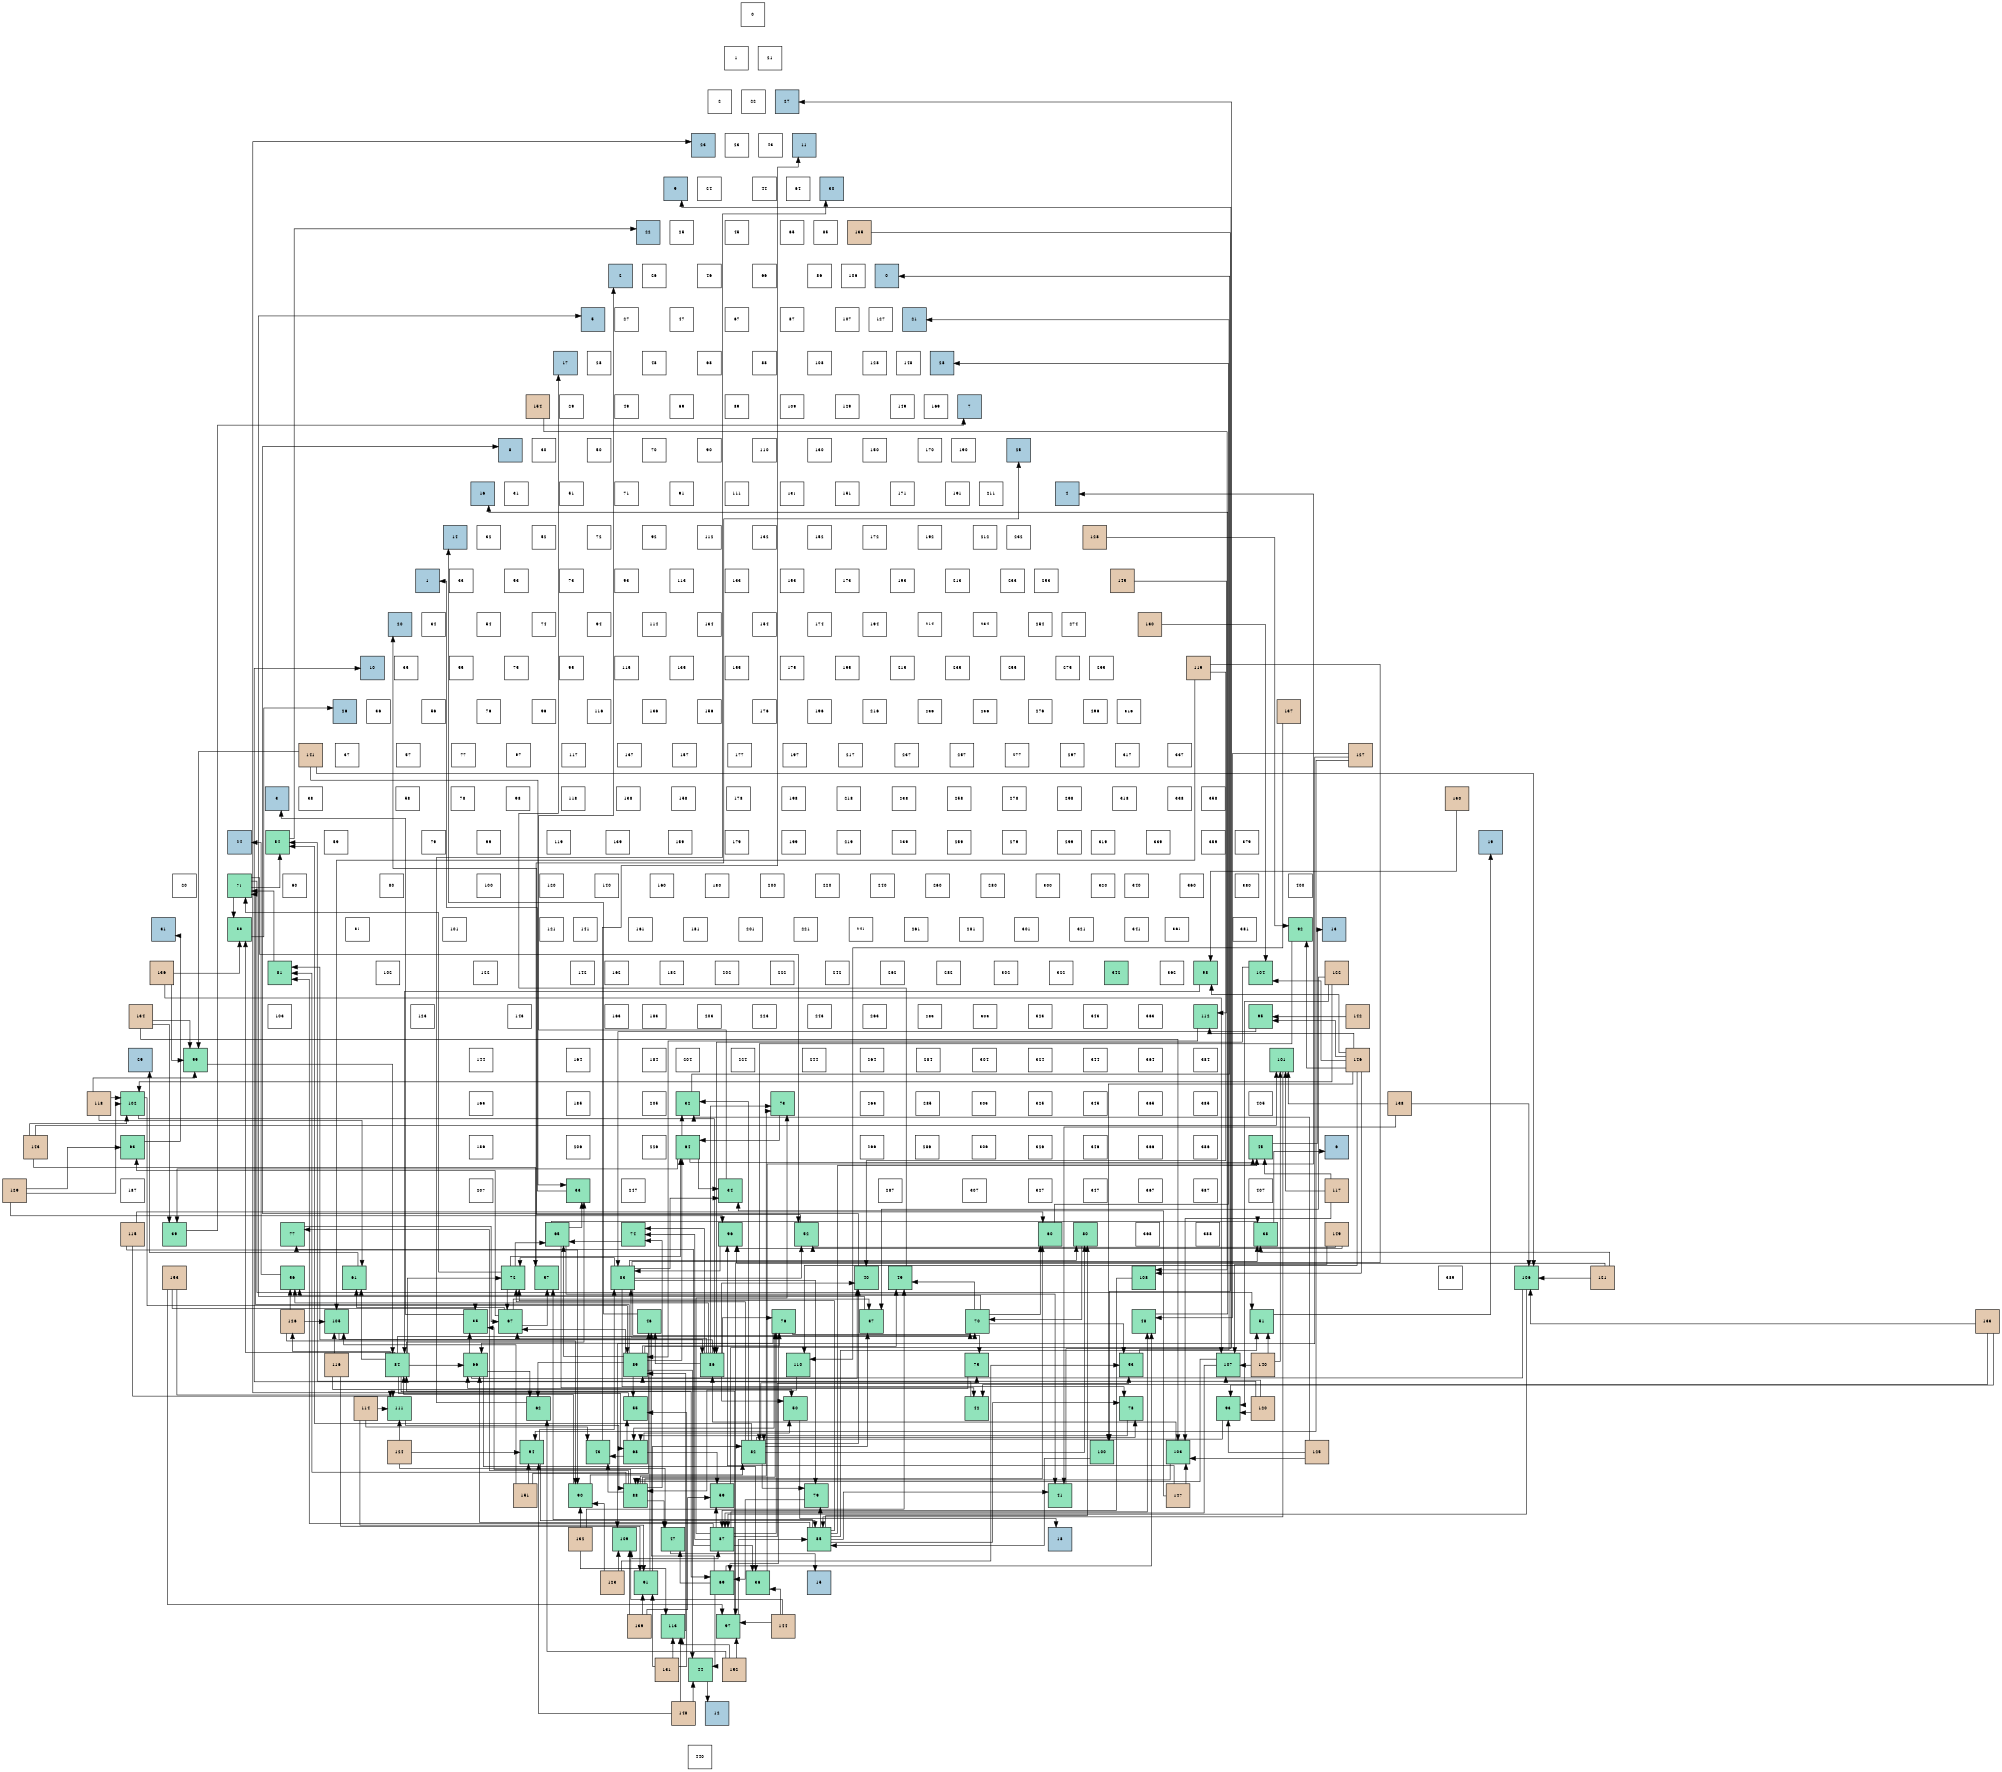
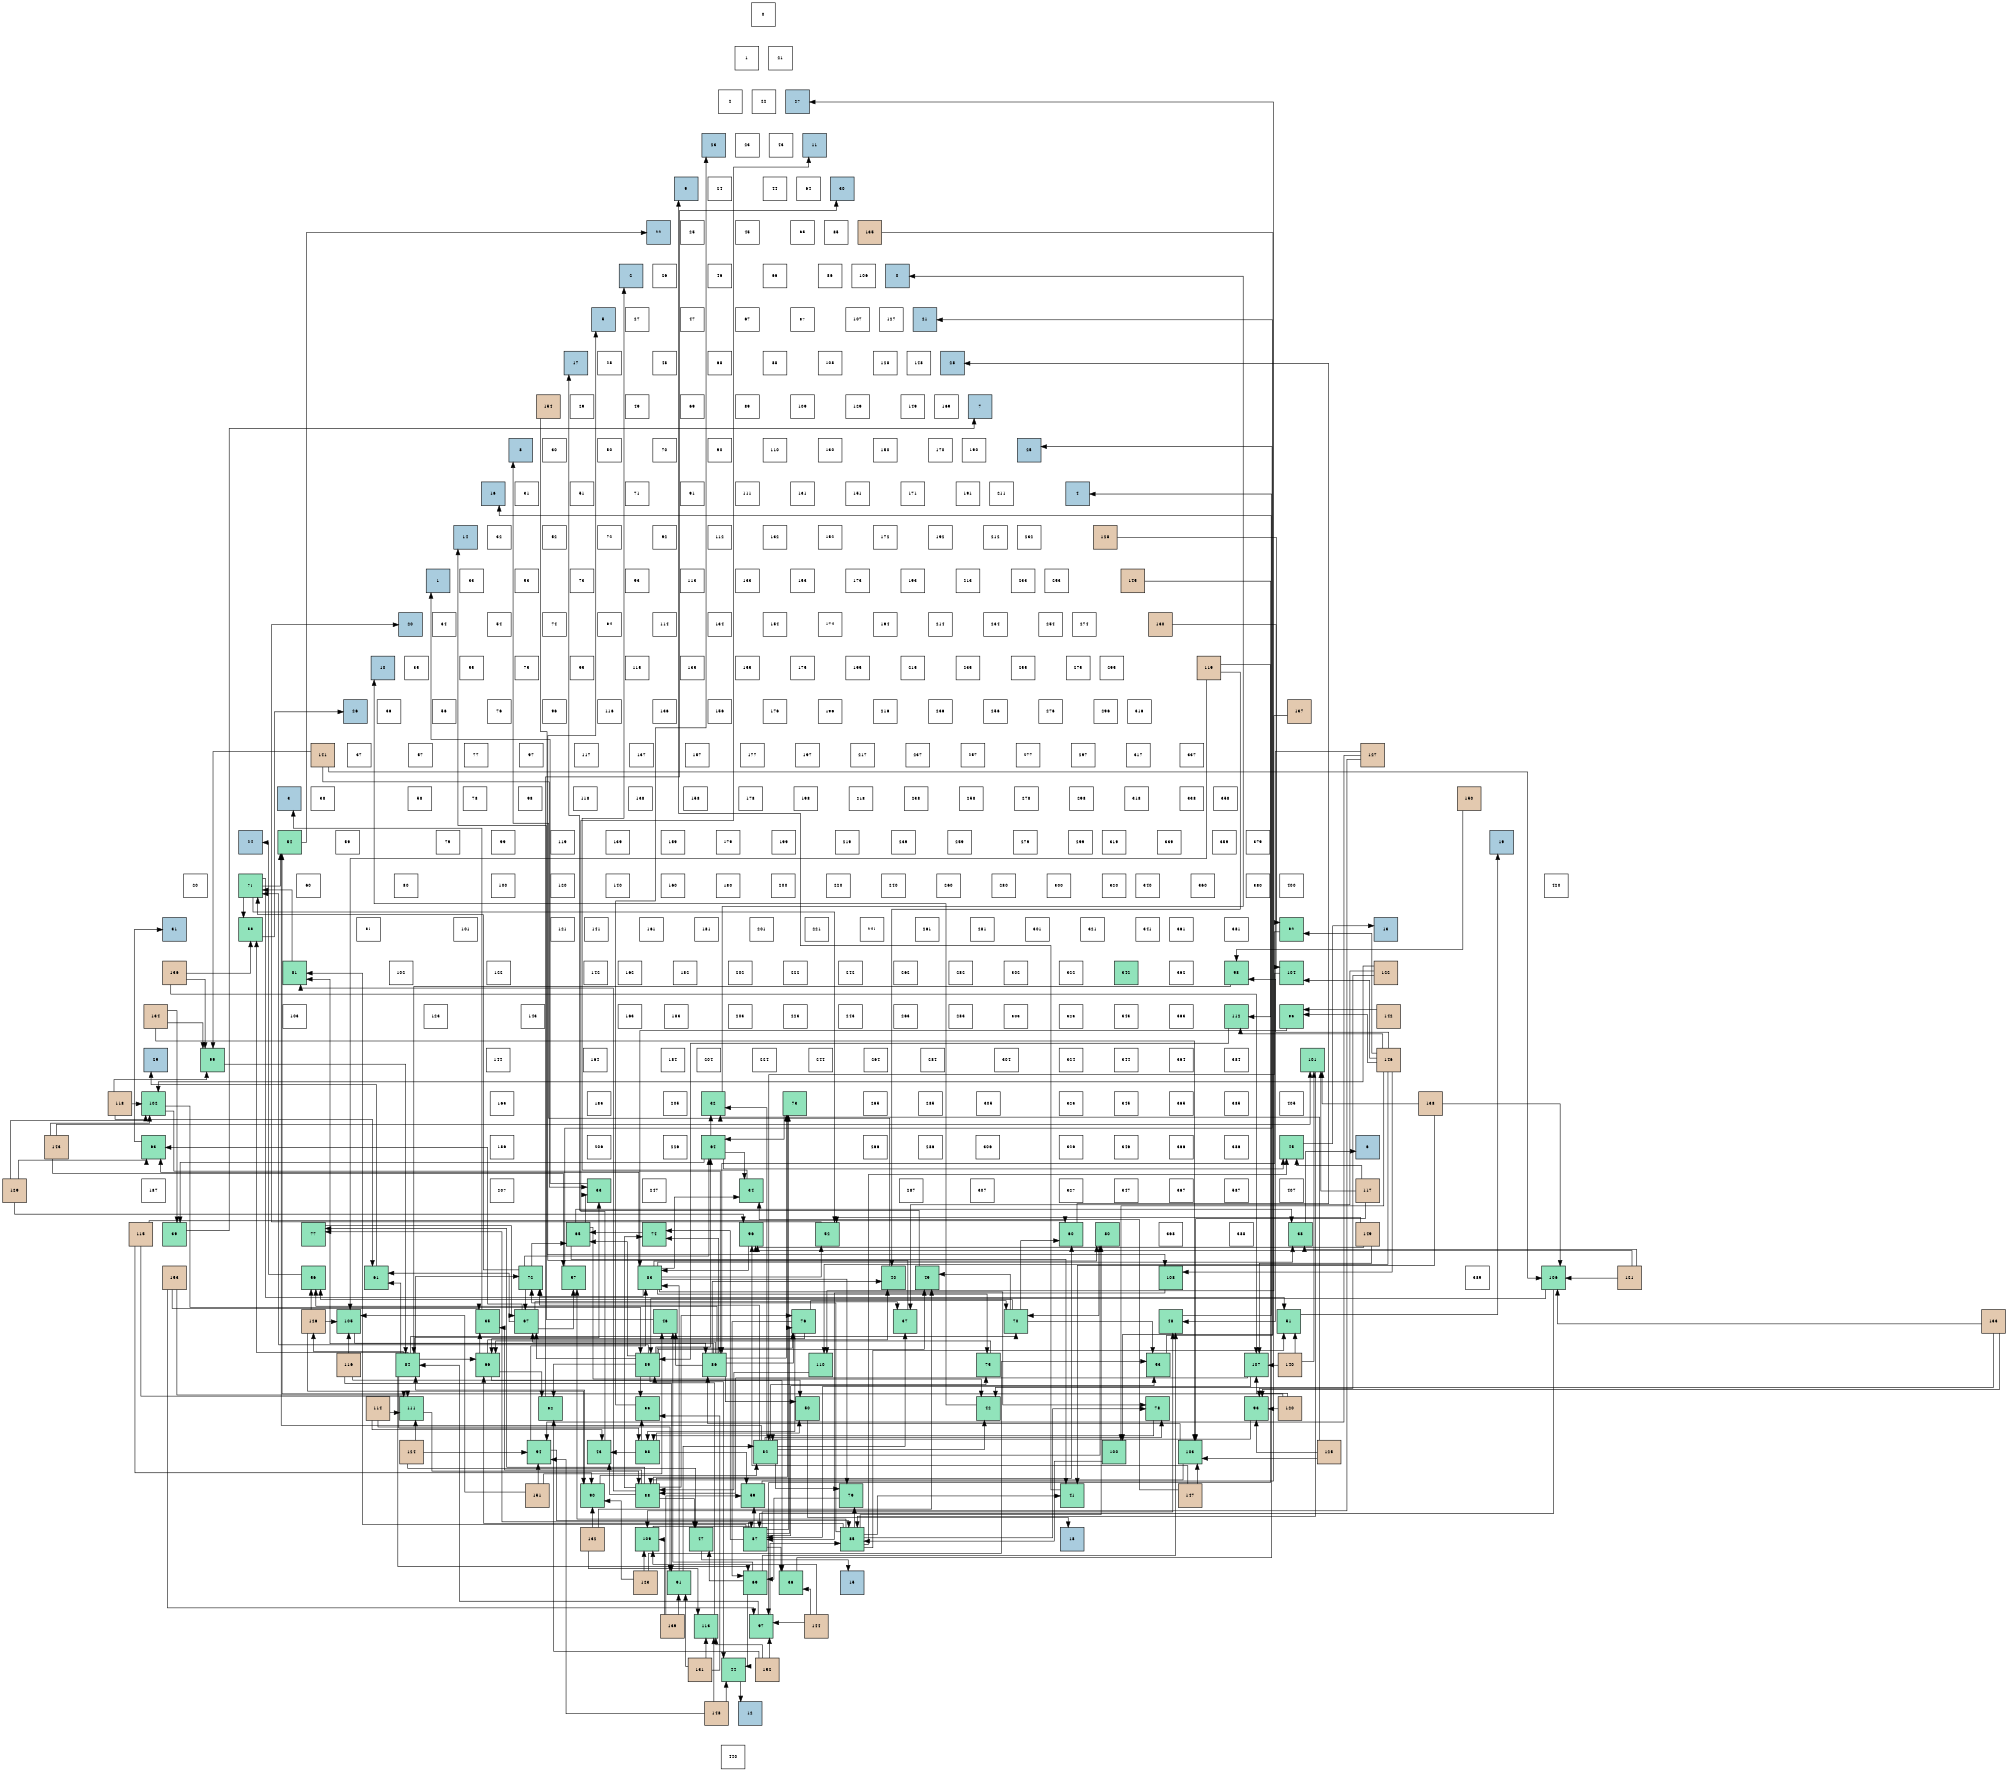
none -> (1556, 886)
none -> (443, 1172)
(858, 1416) -> (893, 1450)
